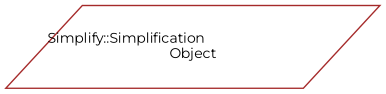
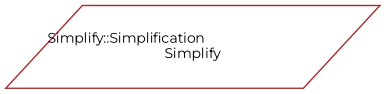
(193, 47) -> (193, 47)
